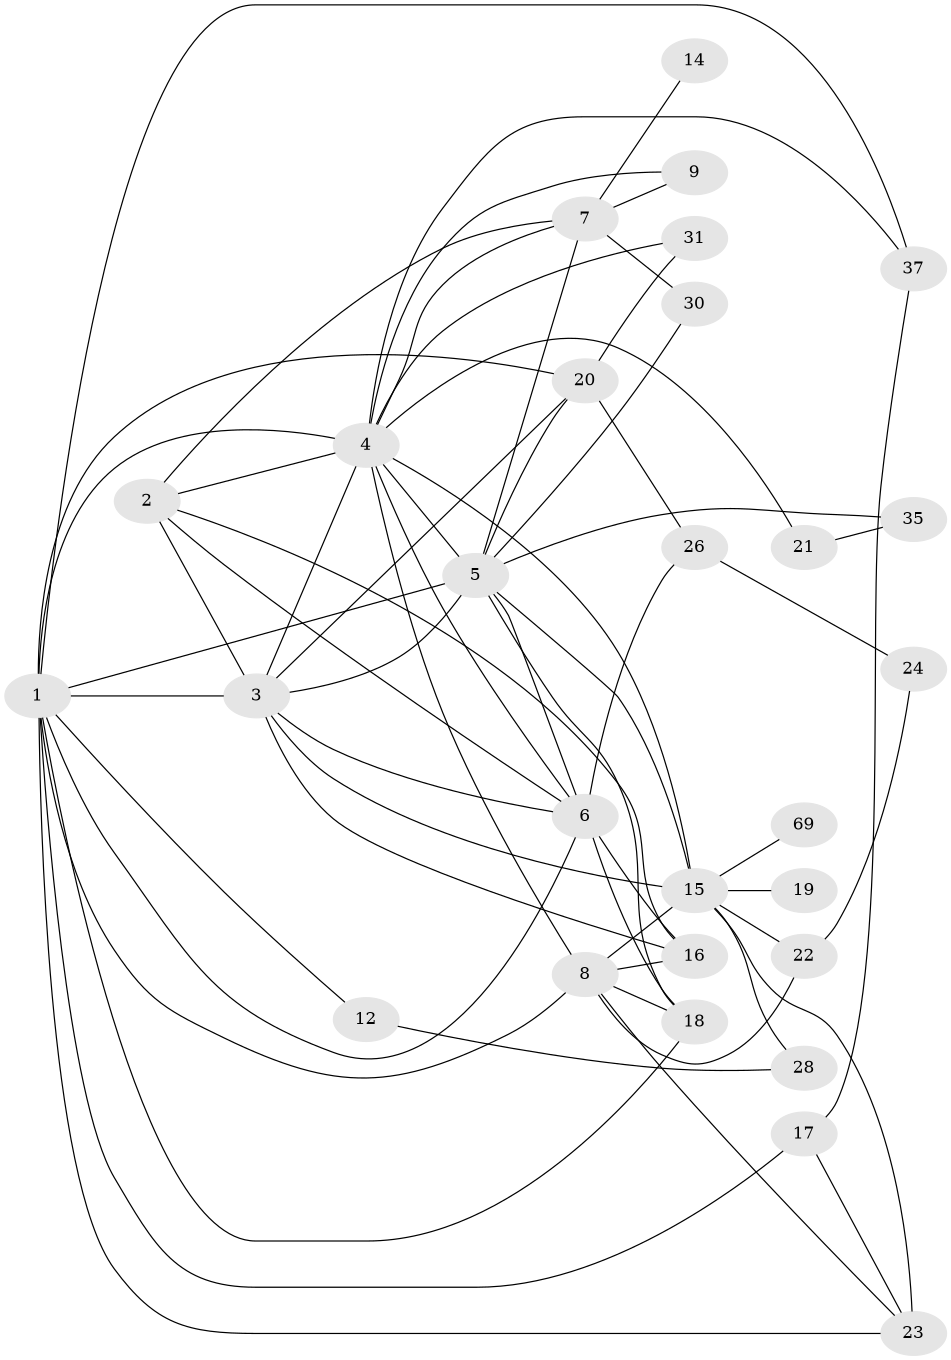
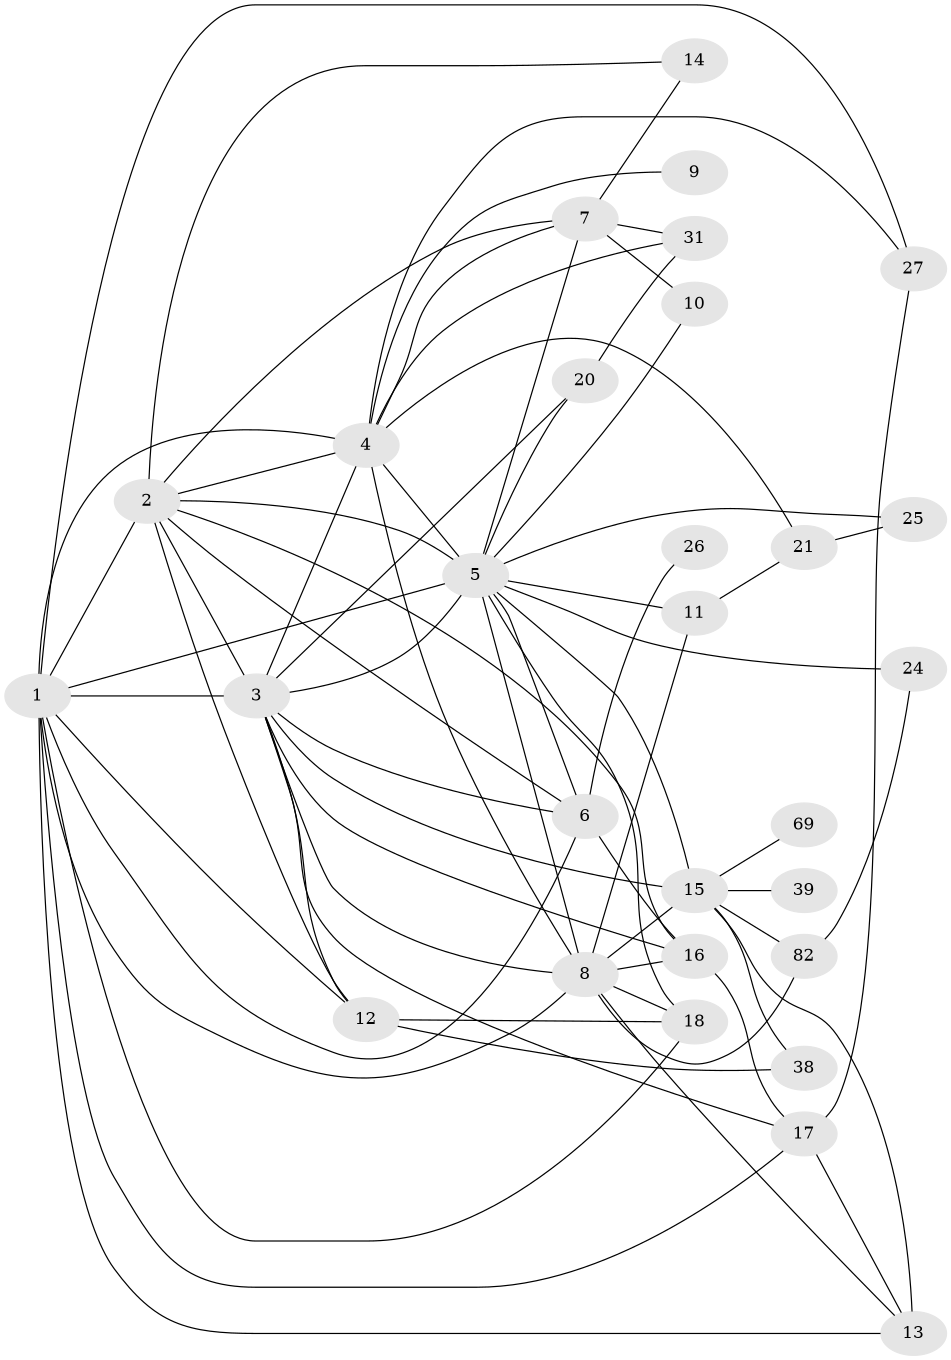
none -> (269, 105)
(640, 196) -> (640, 229)
(914, 269) -> (914, 269)
(695, 304) -> (695, 304)
(202, 385) -> (92, 599)
(640, 464) -> none
none -> (321, 512)
(914, 520) -> (914, 520)
(804, 608) -> (697, 653)
none -> (695, 613)
(598, 623) -> none
(456, 630) -> none
none -> (528, 766)
none -> (239, 767)
(804, 891) -> (804, 891)
none -> (354, 906)
none -> (312, 920)
(627, 925) -> (517, 1021)
(804, 956) -> (804, 956)
none -> (439, 1003)
none -> (750, 1049)
(804, 1068) -> (804, 1068)
(914, 1333) -> (914, 1333)
